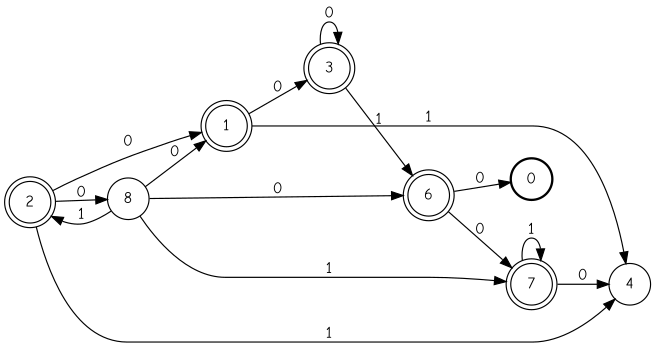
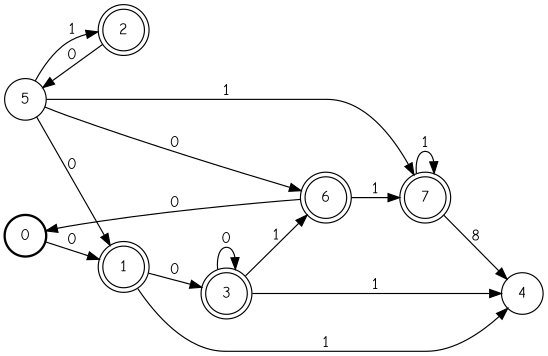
(120, 160) -> (67, 249)
(128, 199) -> (25, 99)
(480, 229) -> (376, 189)
(583, 276) -> (476, 236)
(293, 342) -> (371, 294)
